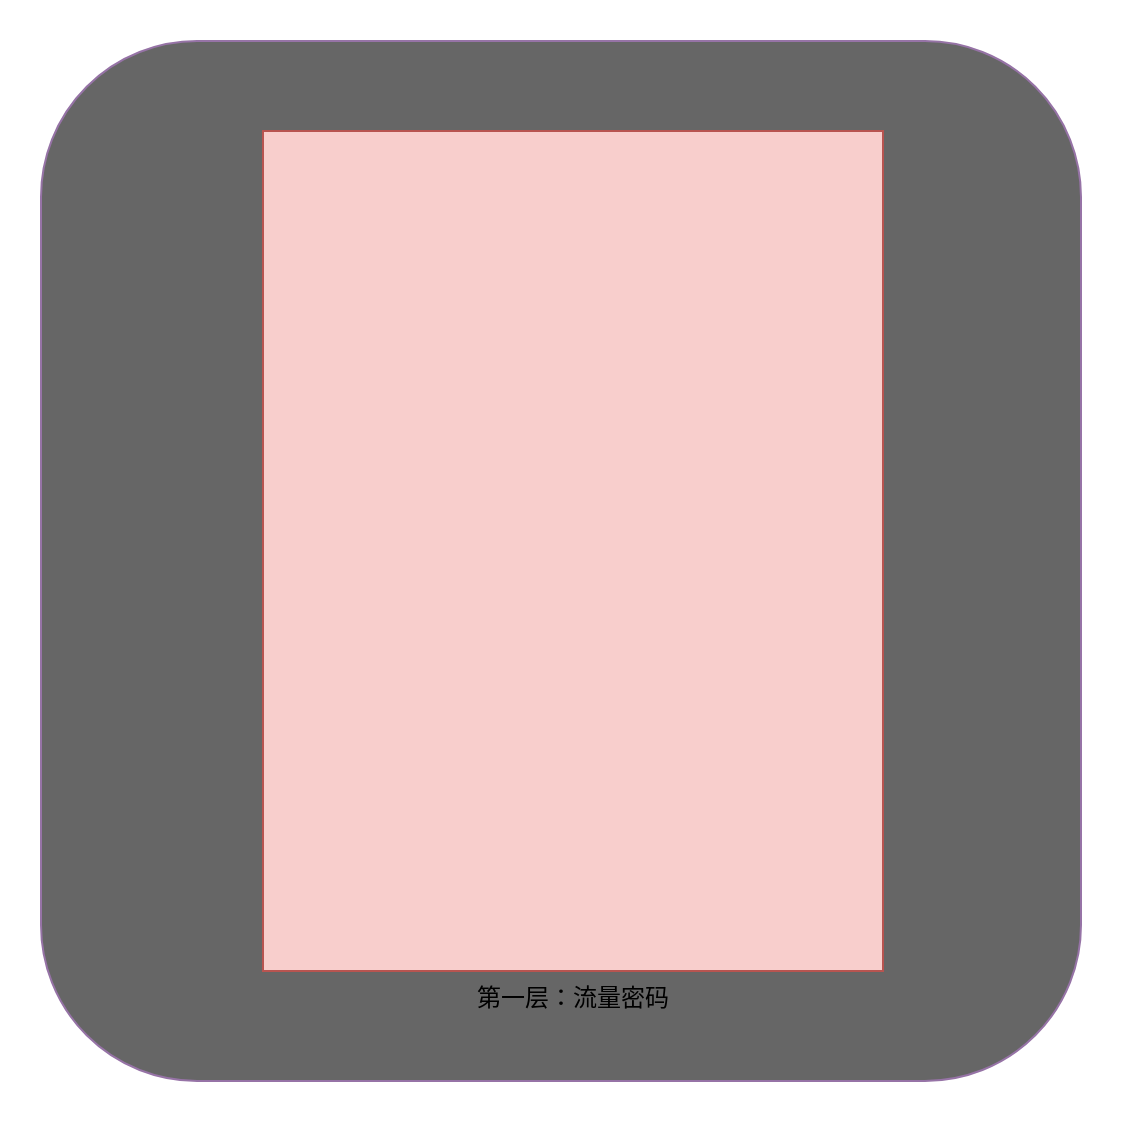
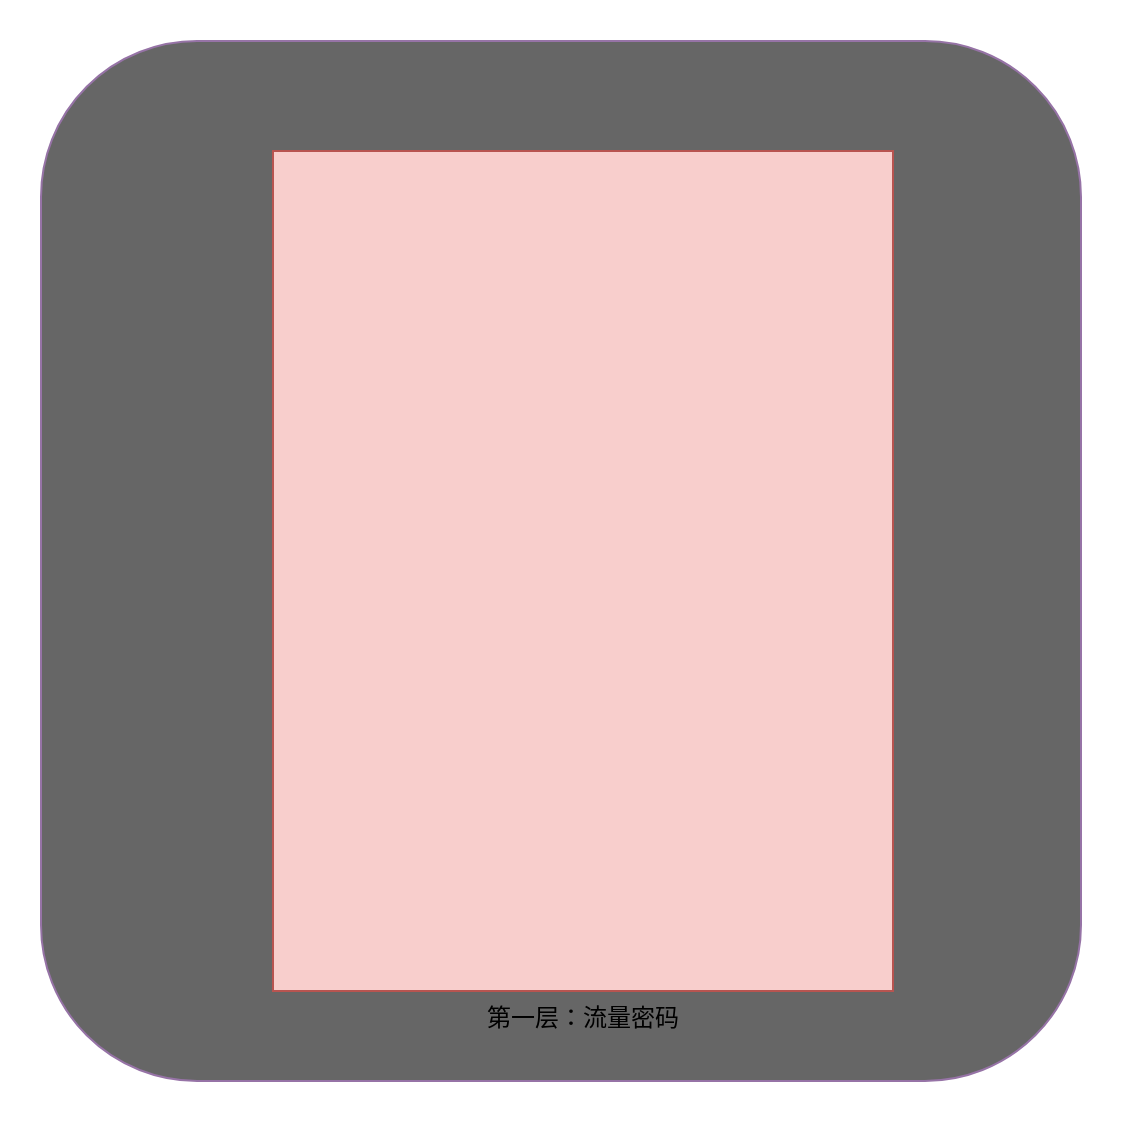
(573, 551) -> (583, 571)
